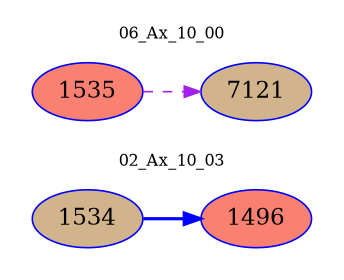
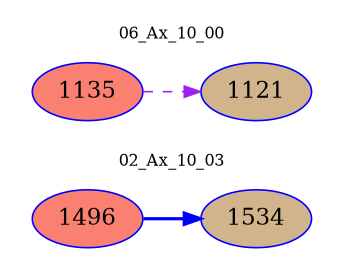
(88, 92) -> (88, 92)
(256, 92) -> (256, 92)
(164, 219) -> (164, 219)
